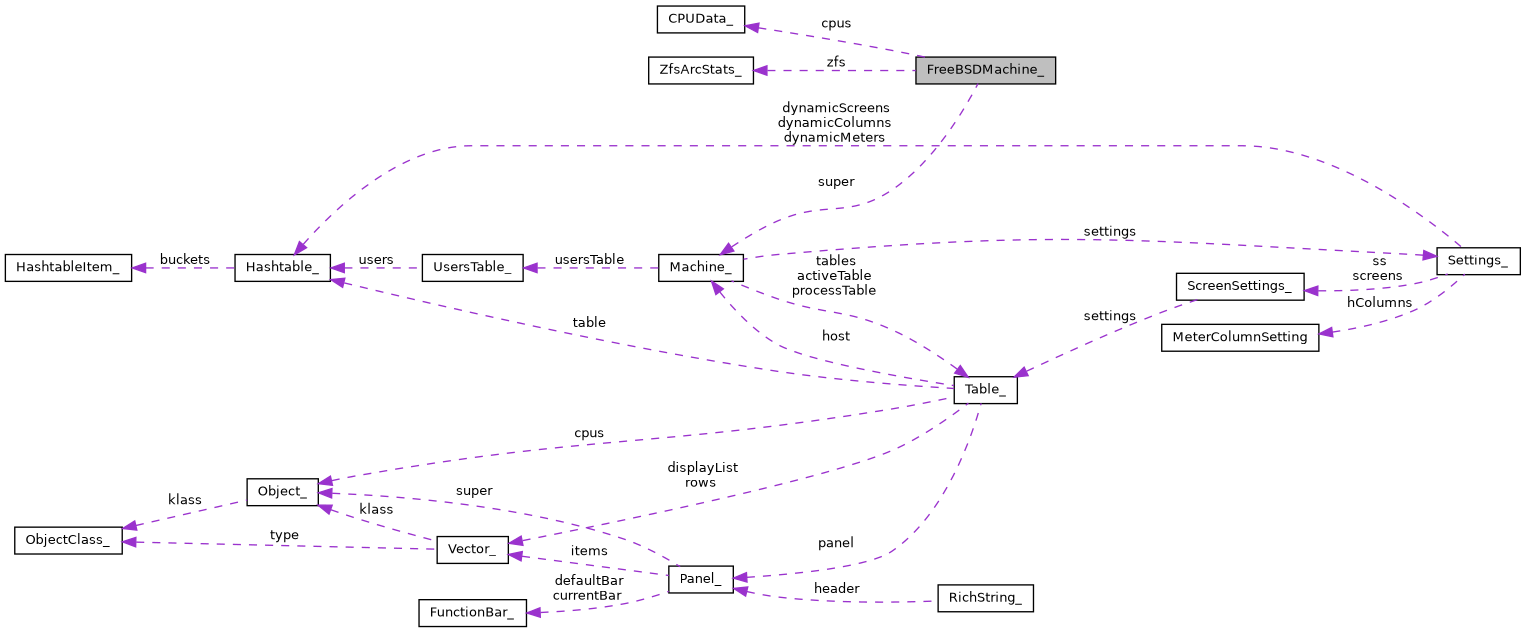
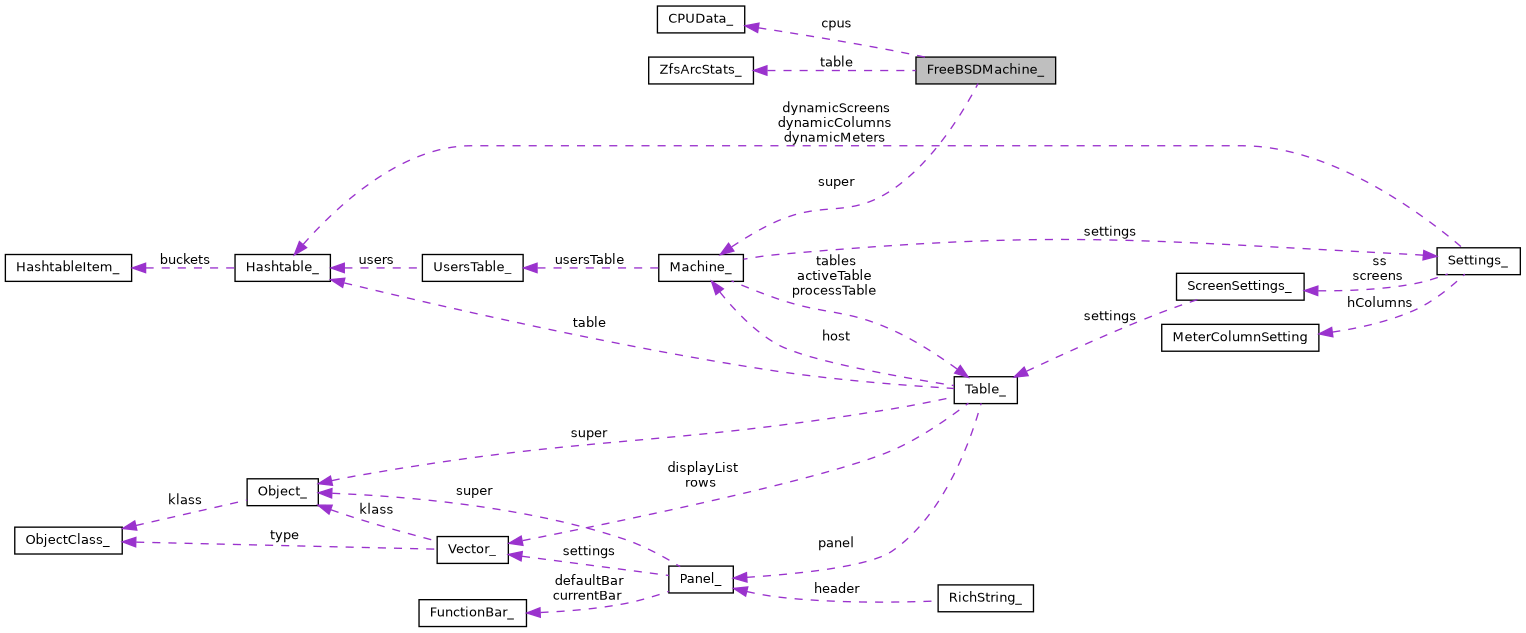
(835, 63) -> (835, 63)
(588, 434) -> (588, 434)
(588, 552) -> (588, 552)
